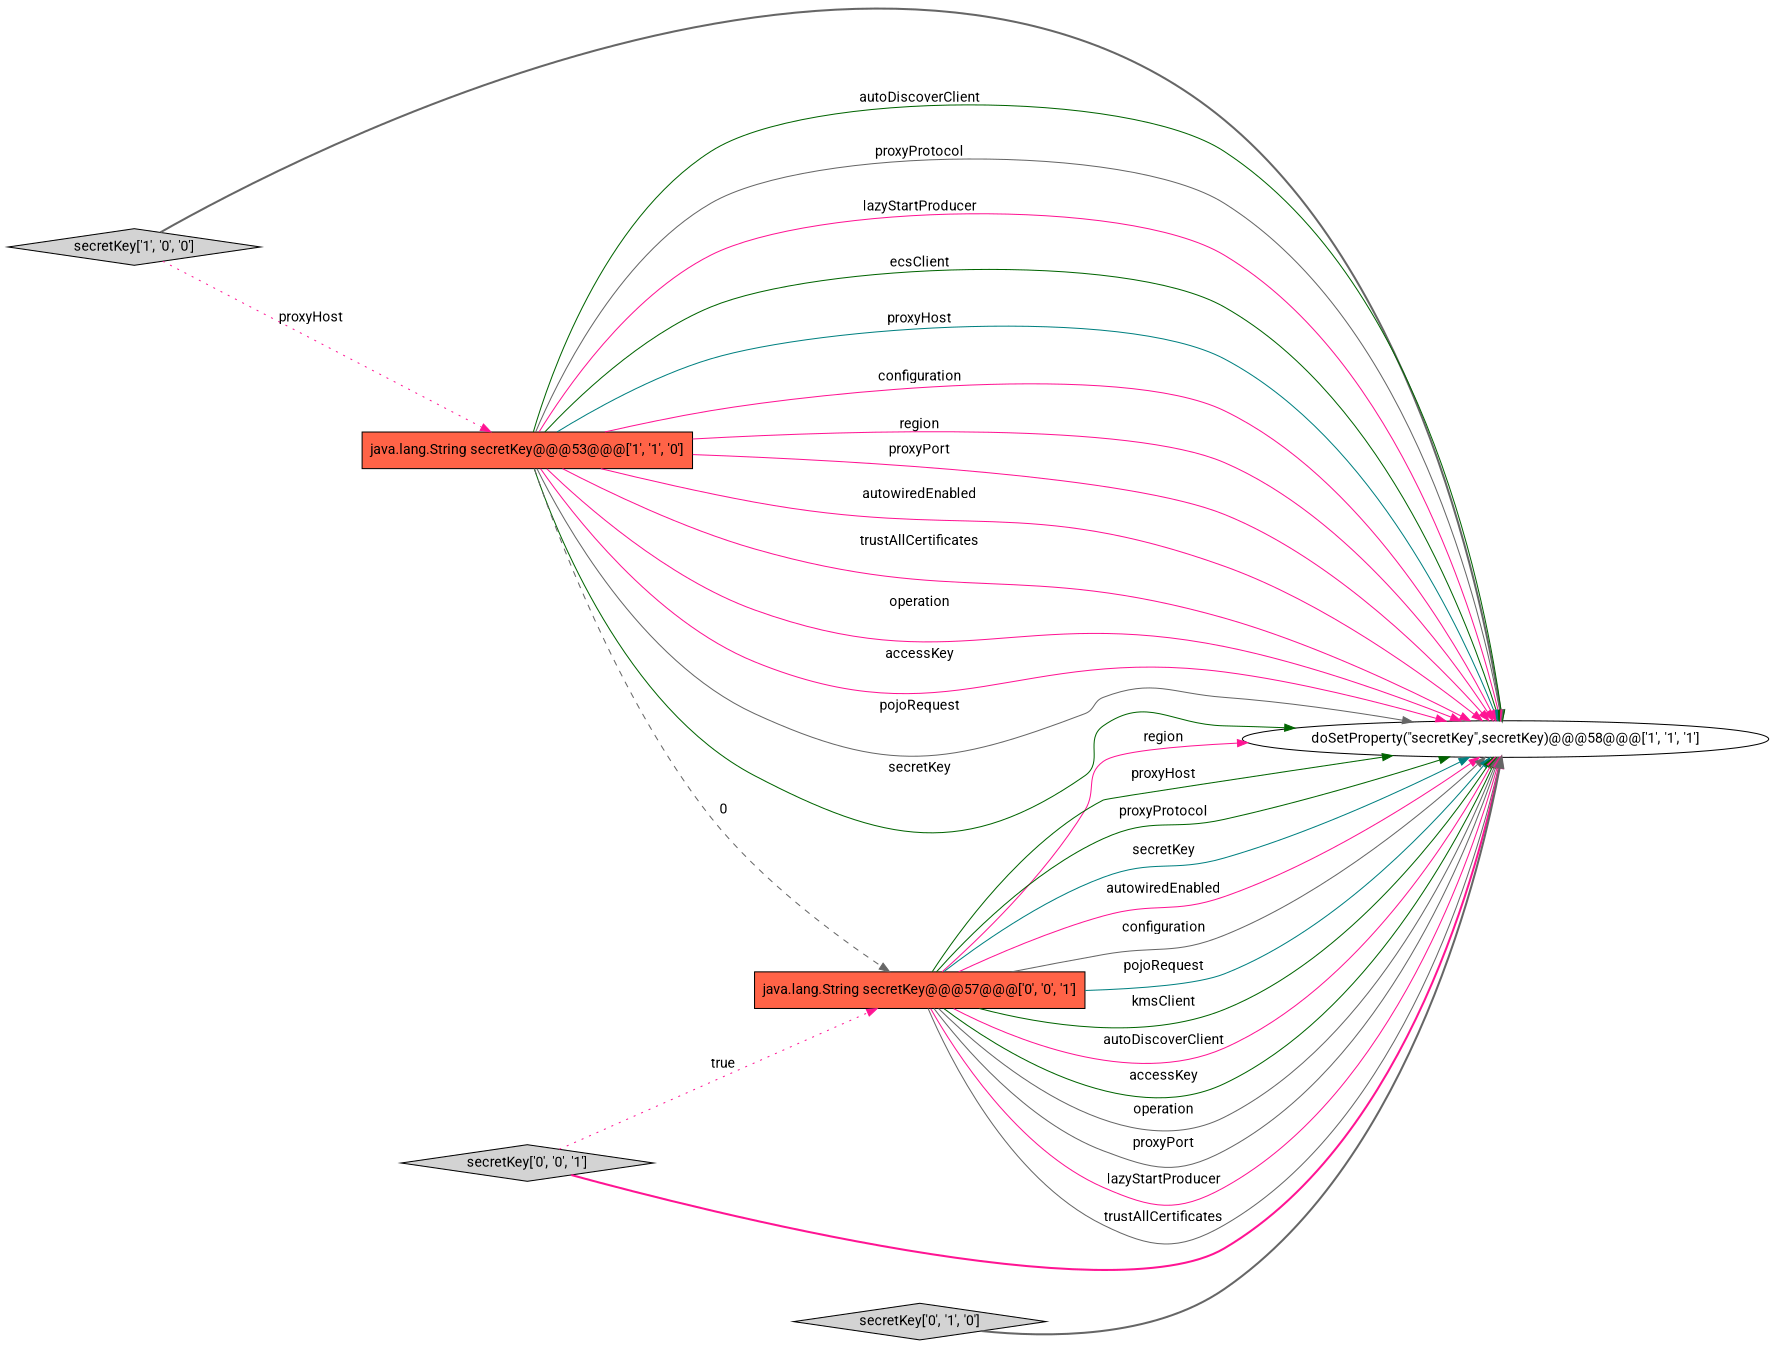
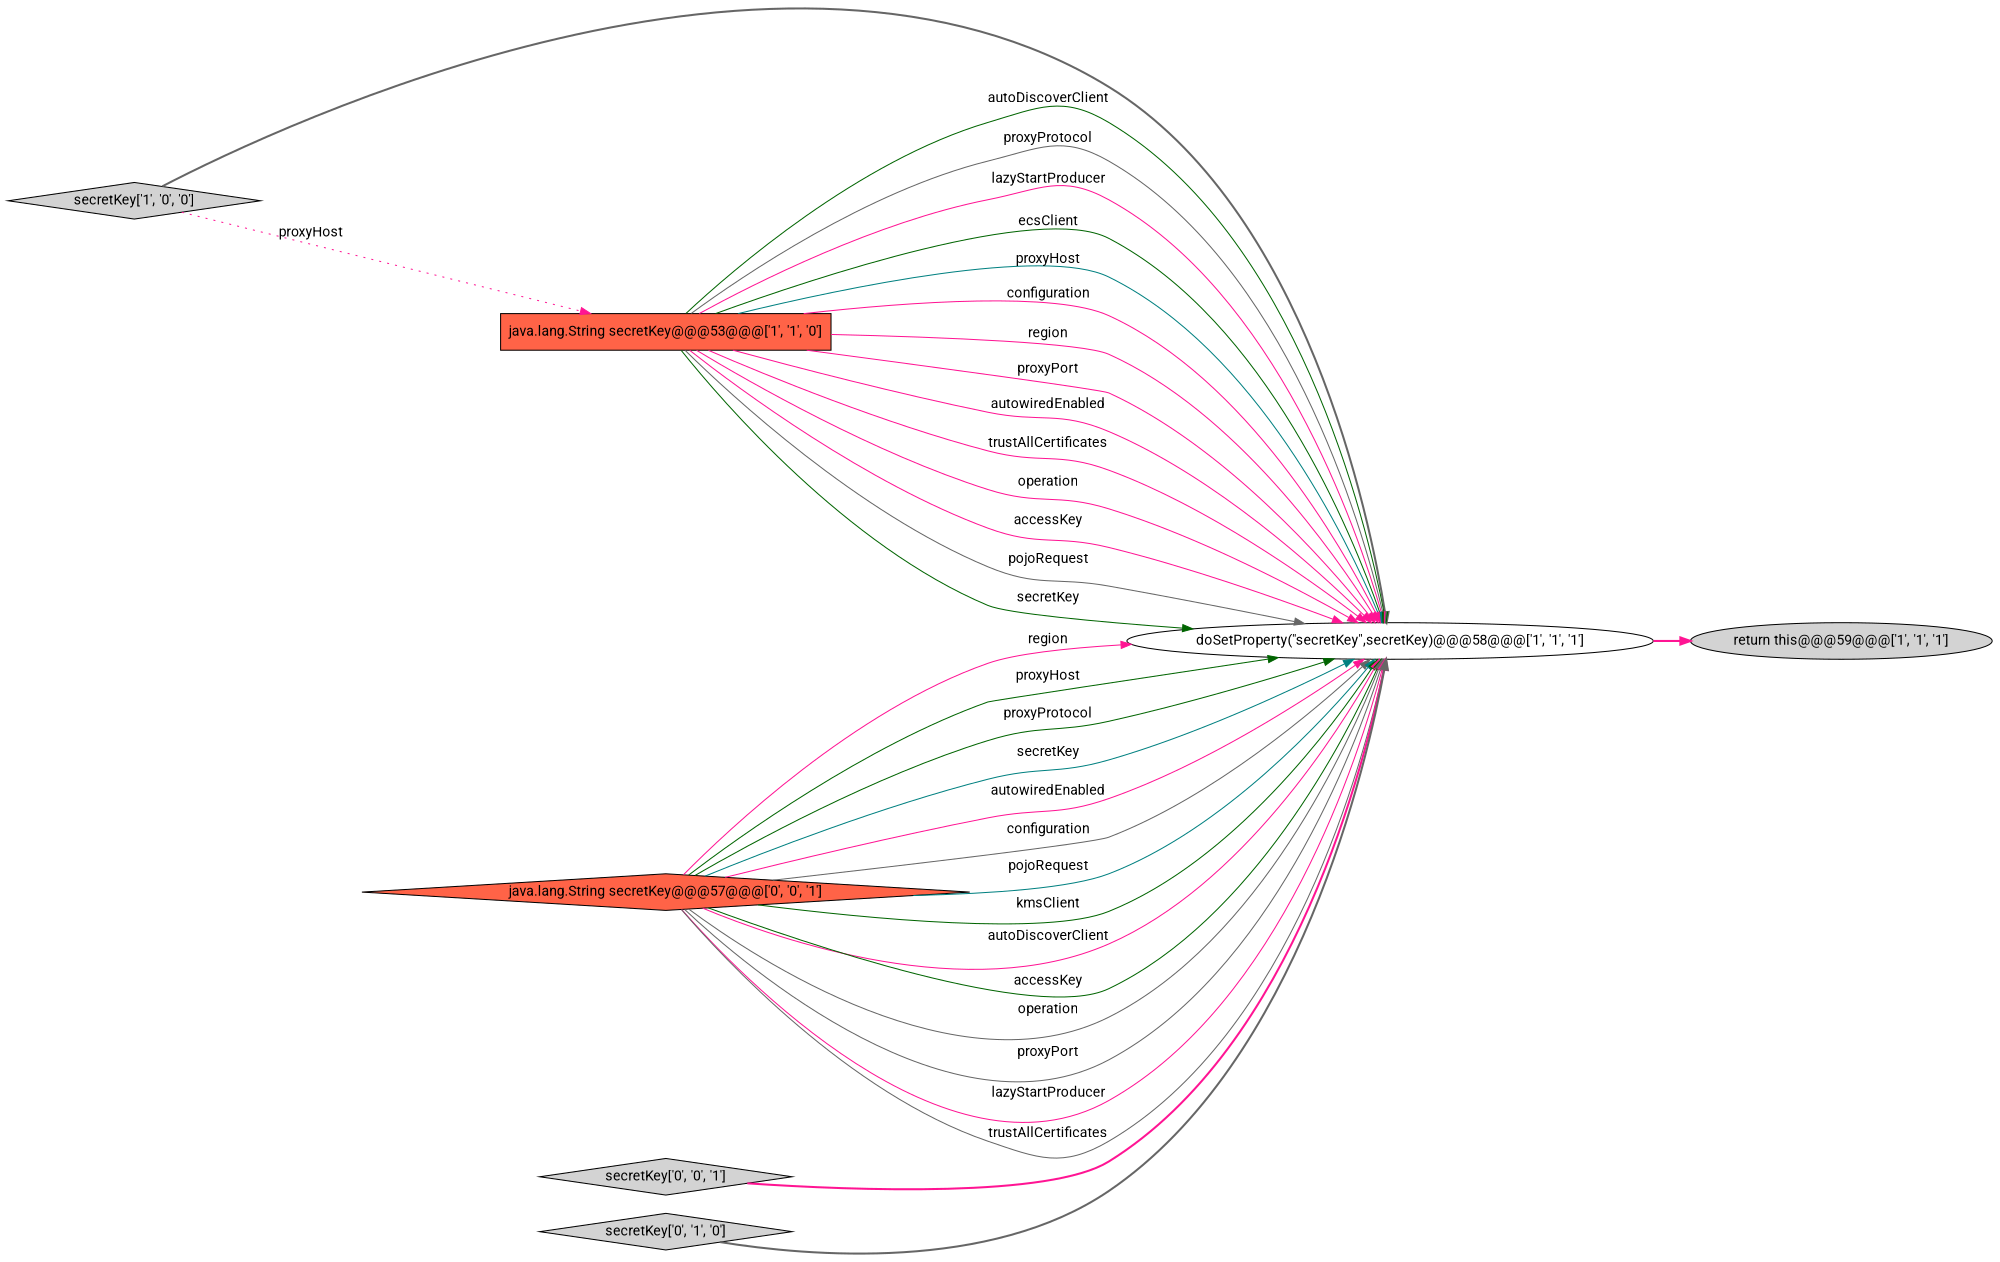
none -> (1841, 641)
(664, 749) -> none
(920, 990) -> (666, 892)
(713, 1081) -> none
